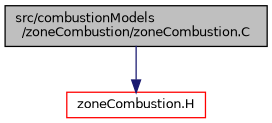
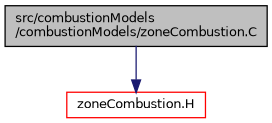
(136, 26) -> (136, 26)
